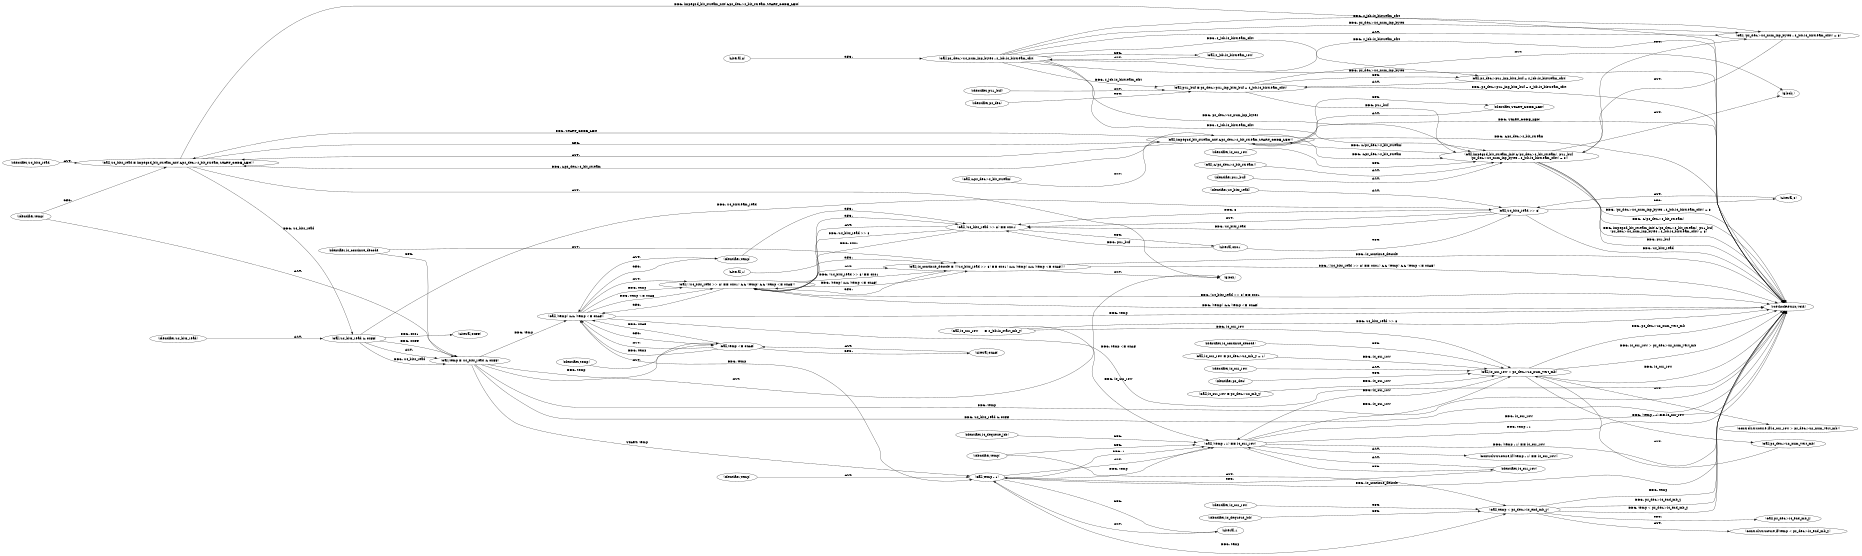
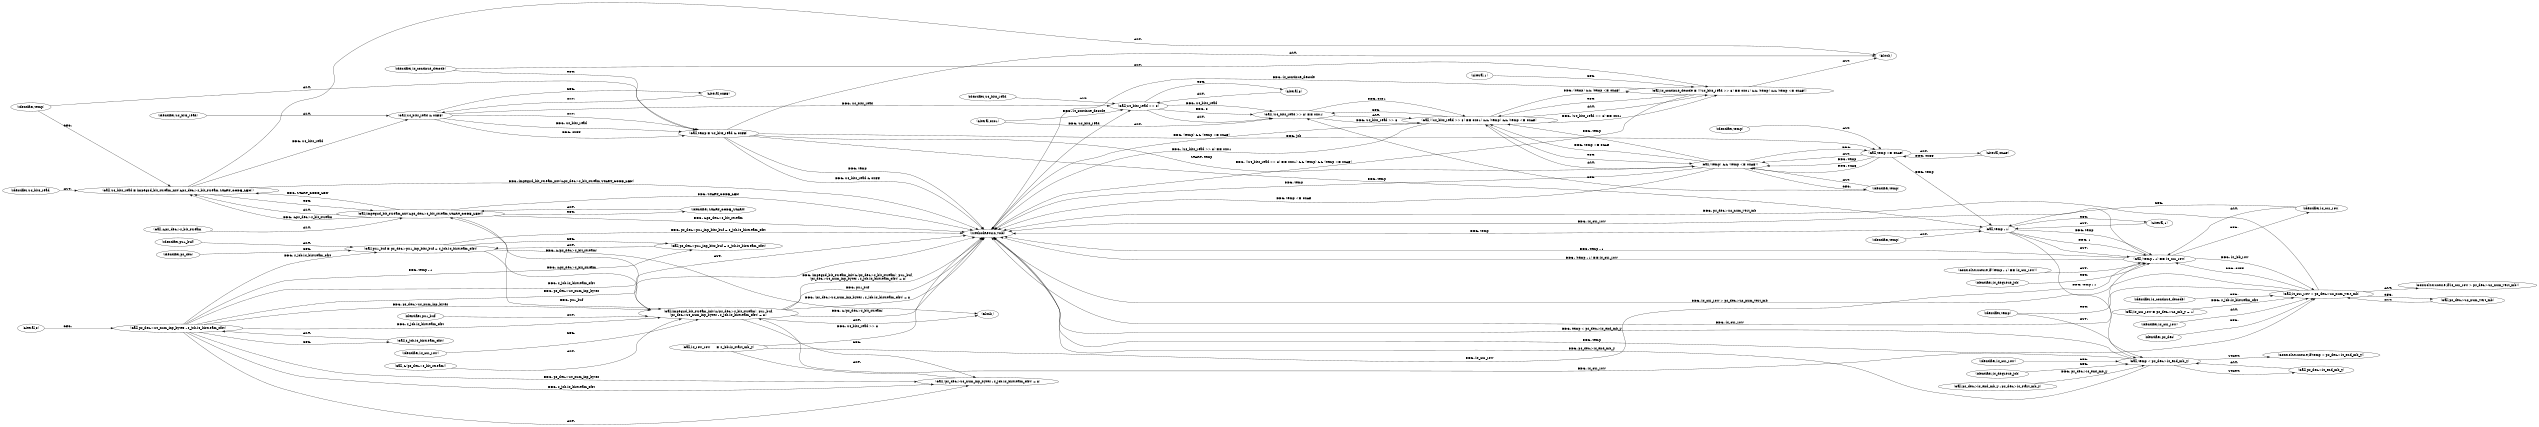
(1230, 38) -> (421, 270)
(1230, 55) -> (421, 341)
none -> (573, 102)
(1519, 107) -> (718, 210)
(737, 205) -> (858, 104)
(1115, 238) -> none
(1377, 240) -> (1084, 111)
(1119, 242) -> (1139, 124)
(1657, 252) -> (1054, 163)
(987, 331) -> (718, 347)
(524, 333) -> (1202, 157)
(637, 333) -> (1847, 148)
(410, 334) -> (572, 89)
(849, 346) -> (1925, 156)
(849, 351) -> (1925, 151)
(1377, 357) -> (2235, 300)
none -> (2245, 366)
(794, 367) -> (1941, 191)
(576, 370) -> (1294, 136)
none -> (1998, 387)
(1377, 390) -> (2235, 269)
(1230, 394) -> none
(1377, 404) -> (2235, 257)
(1658, 415) -> (2389, 295)
(637, 442) -> (1377, 179)
(1362, 453) -> (2094, 271)
(1377, 483) -> (1480, 231)
(1658, 517) -> (2235, 371)
(1658, 523) -> (2235, 356)
(1230, 544) -> (2084, 285)
